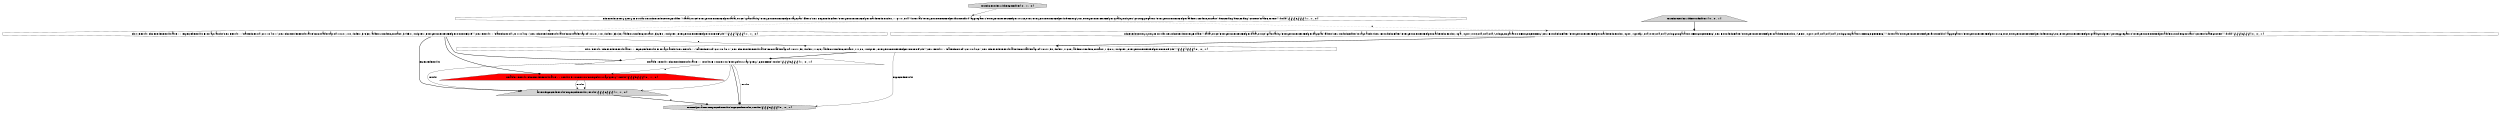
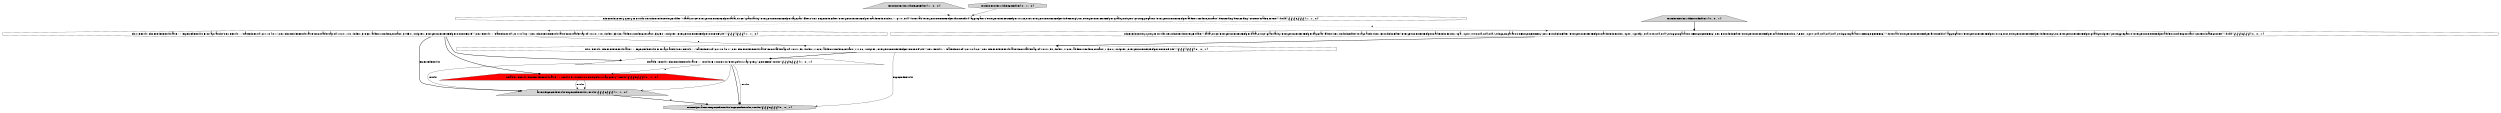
none -> (914, 6)
